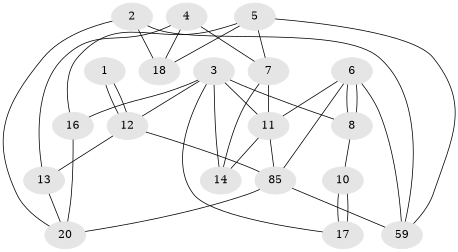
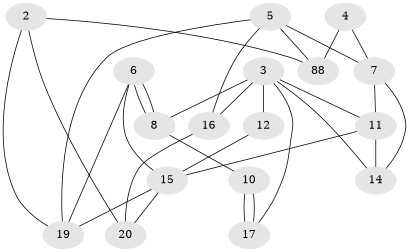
(105, 71) -> none
(159, 71) -> (318, 71)
(310, 99) -> none
(44, 180) -> none
(275, 180) -> (167, 180)
(402, 235) -> (63, 235)
